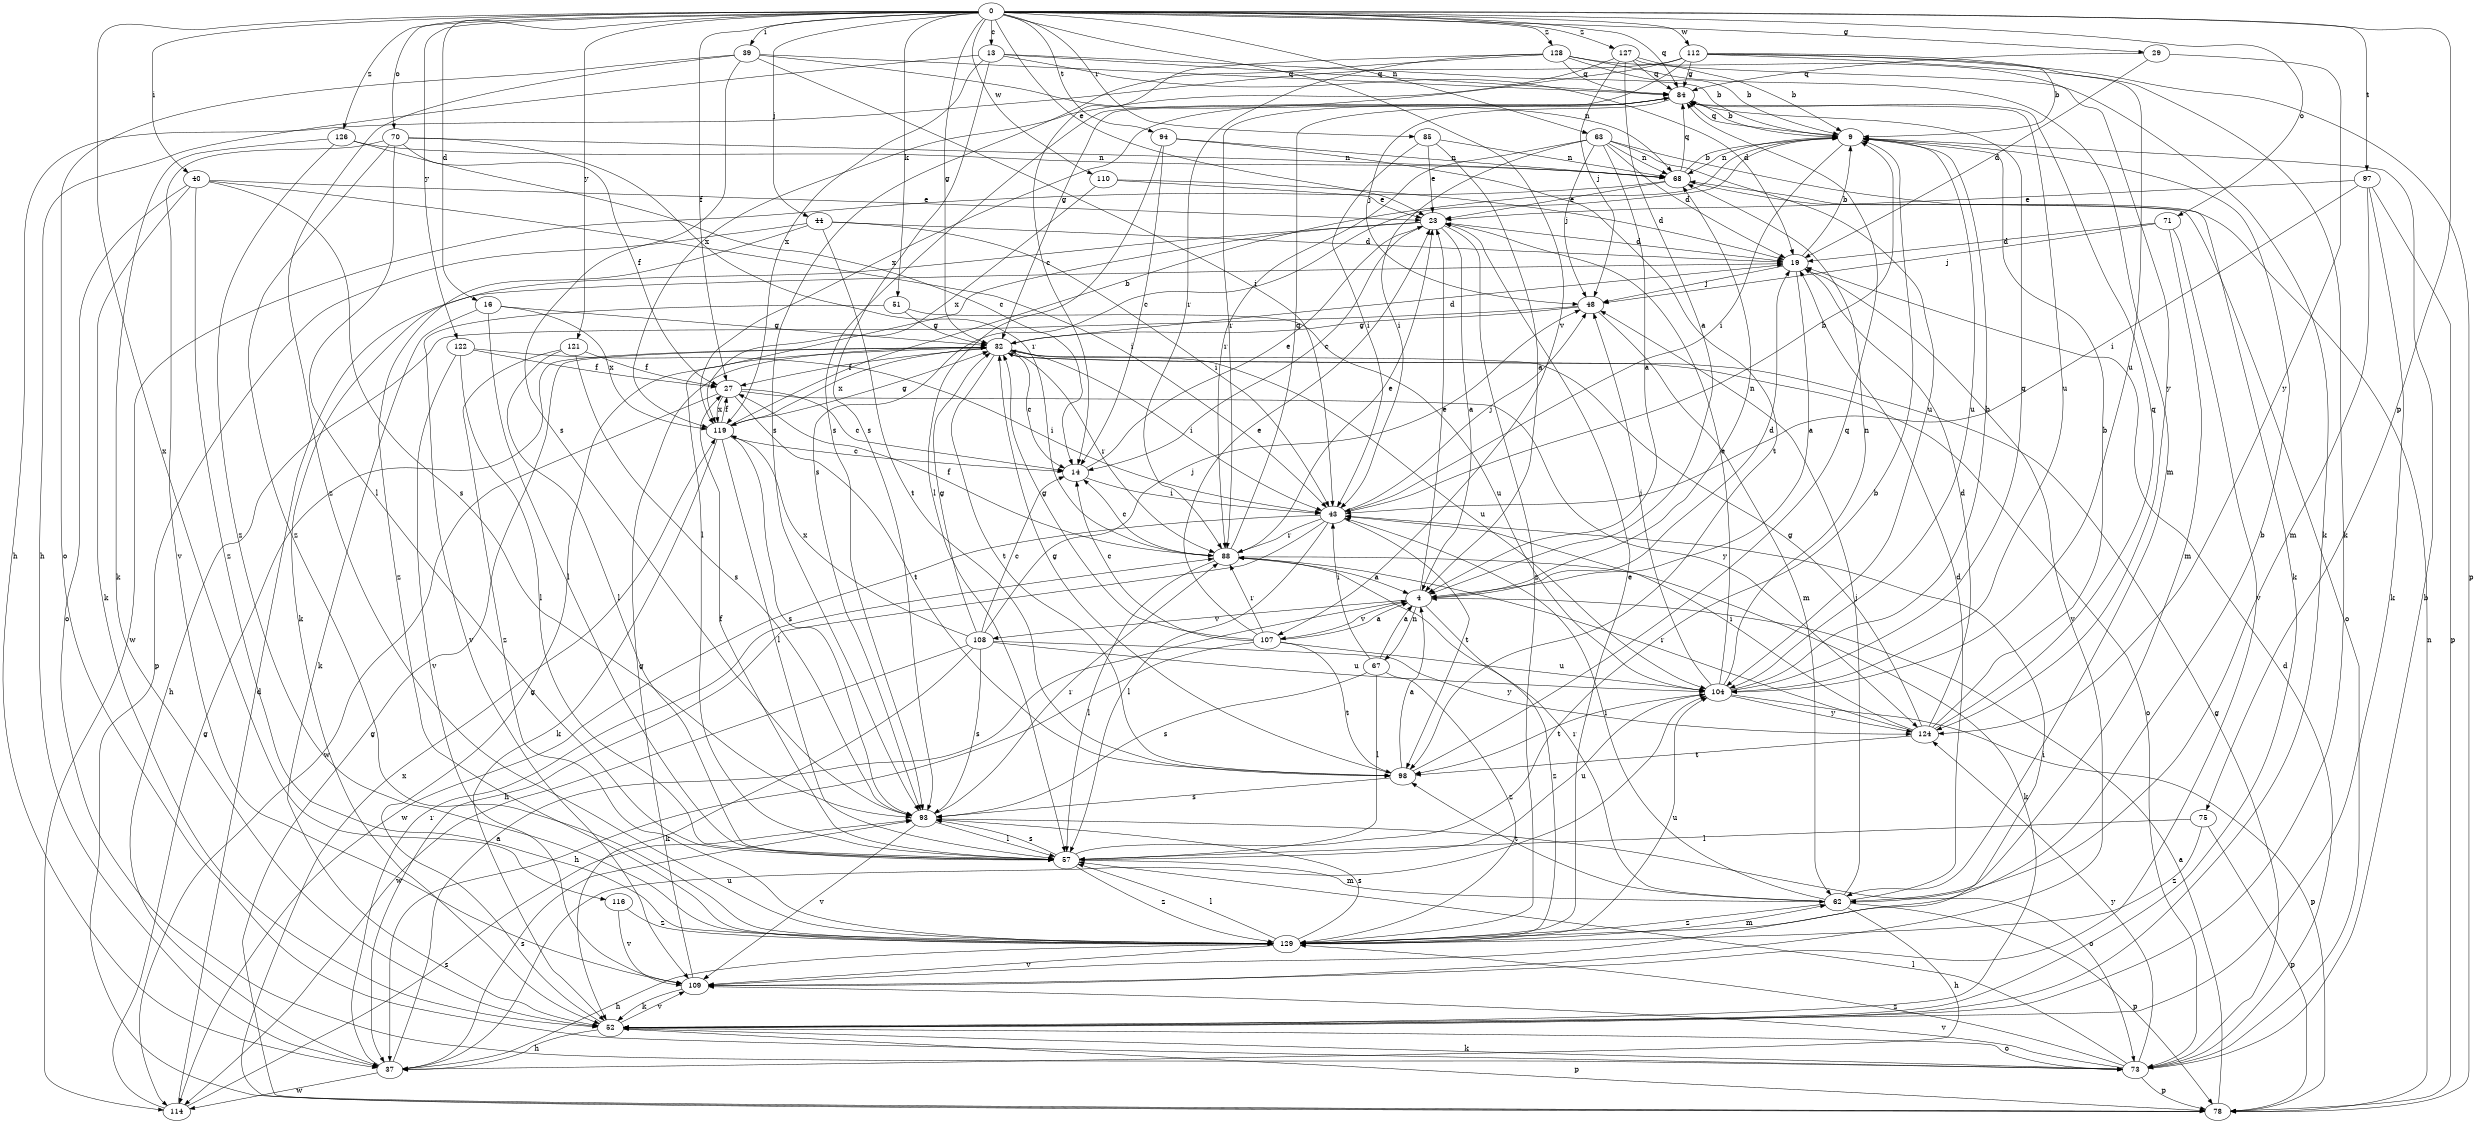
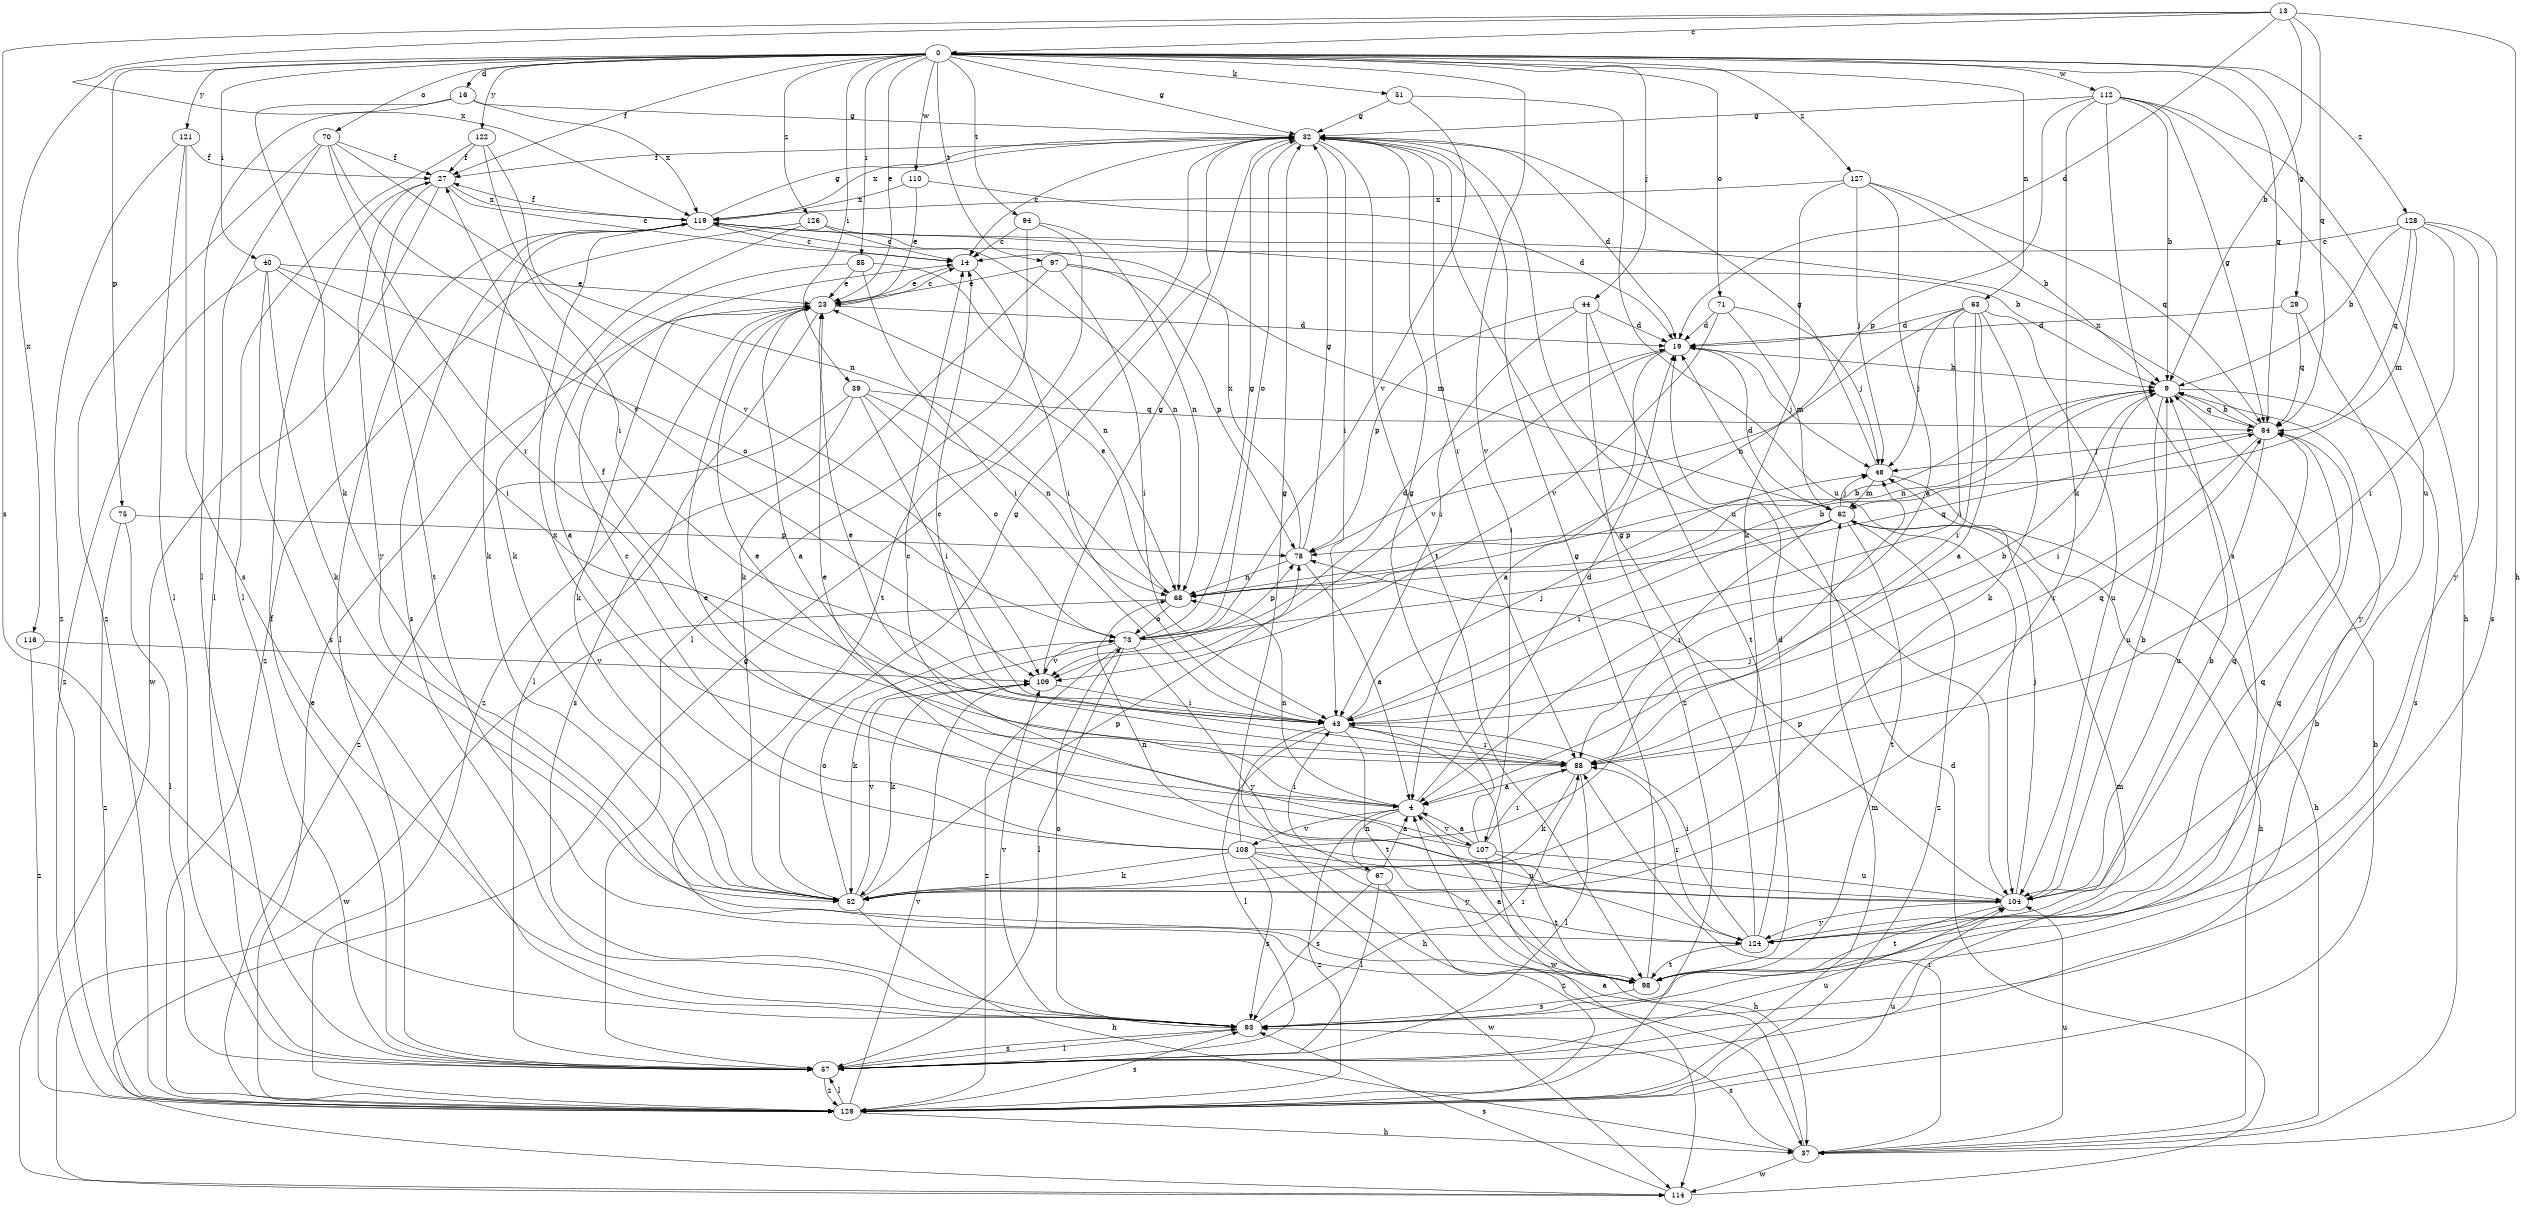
(991, 30) -> (1613, 32)
